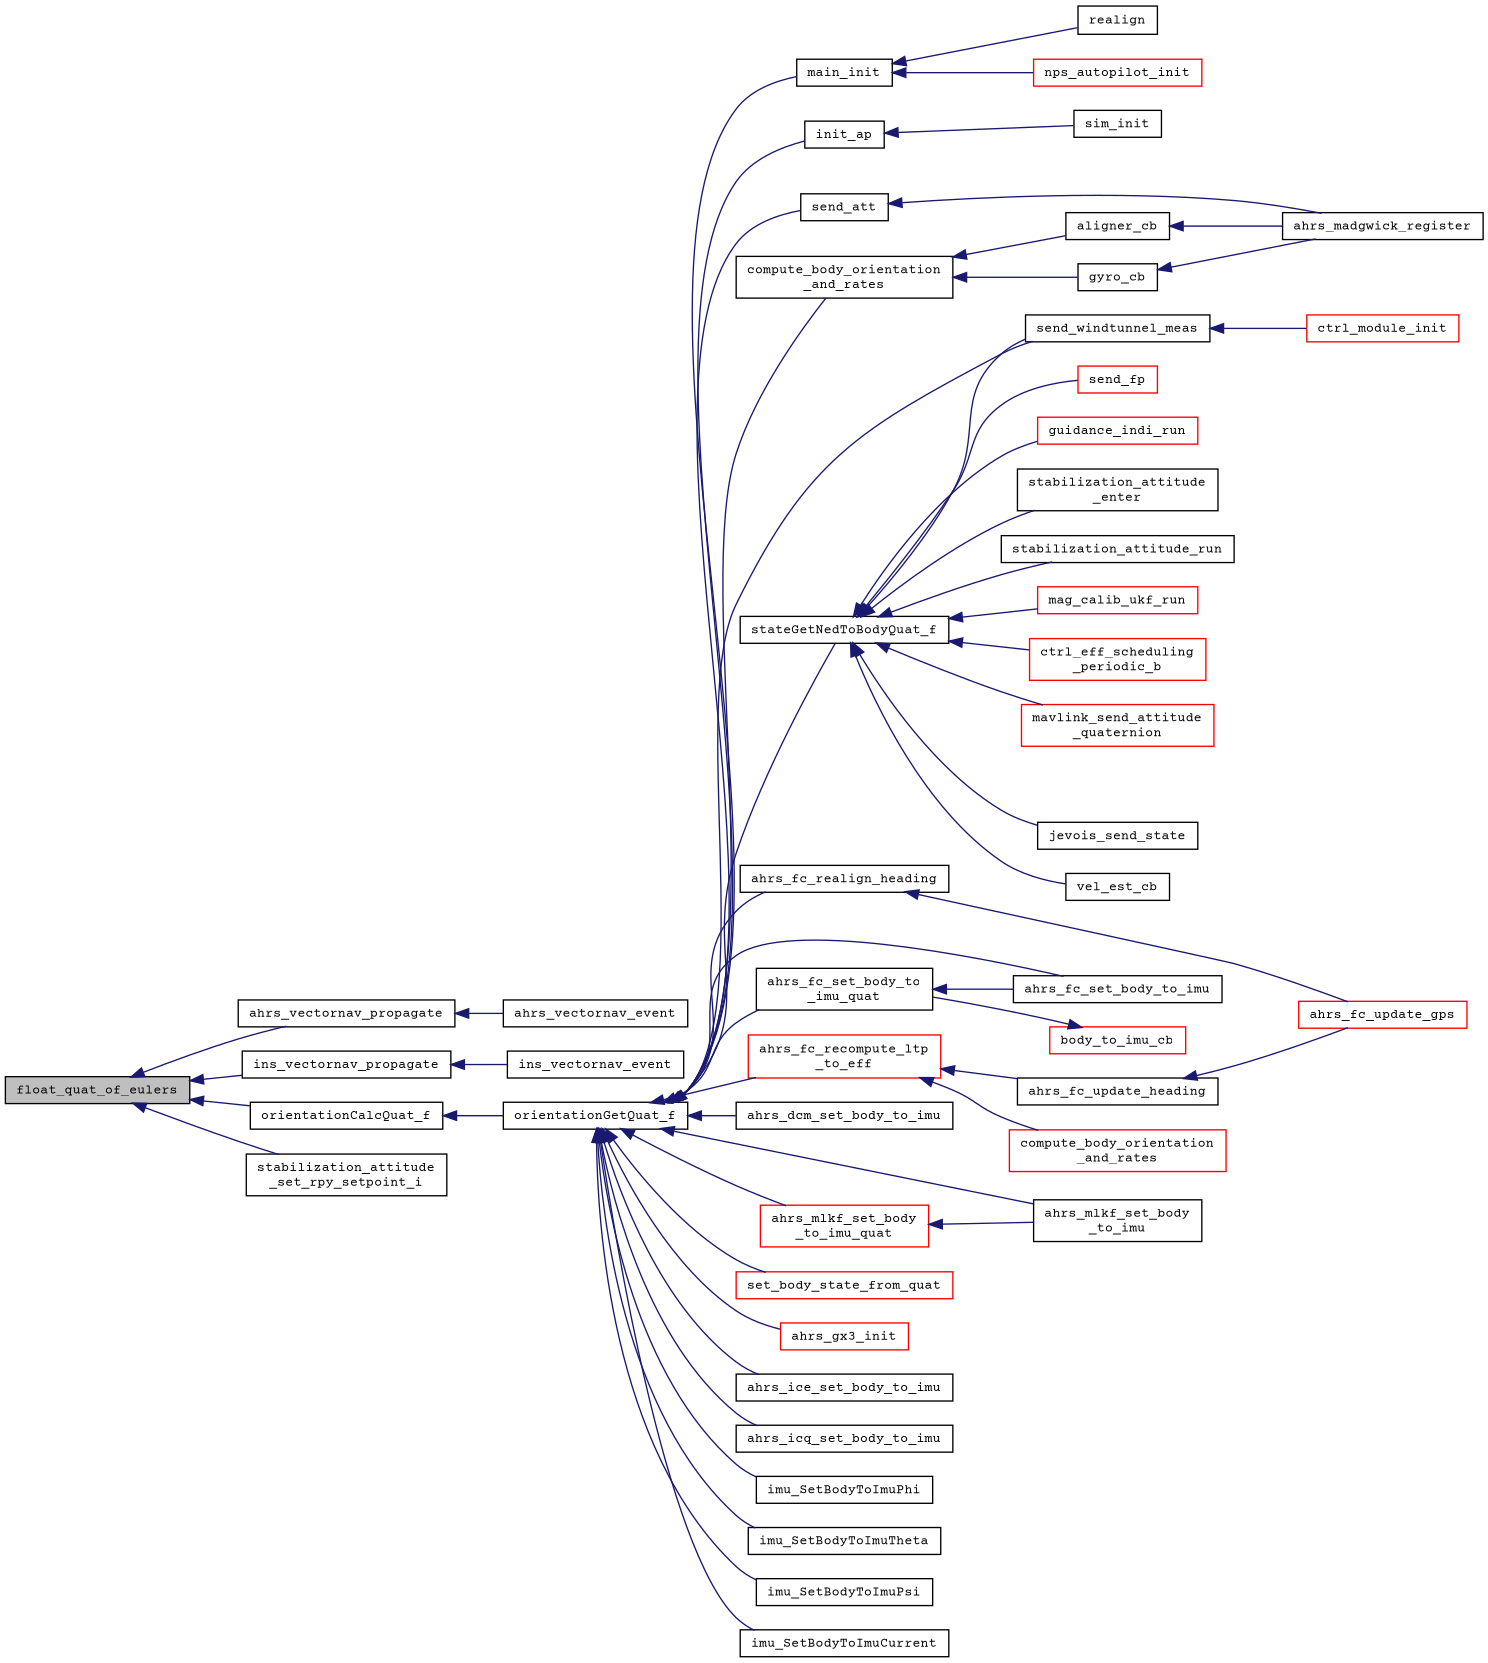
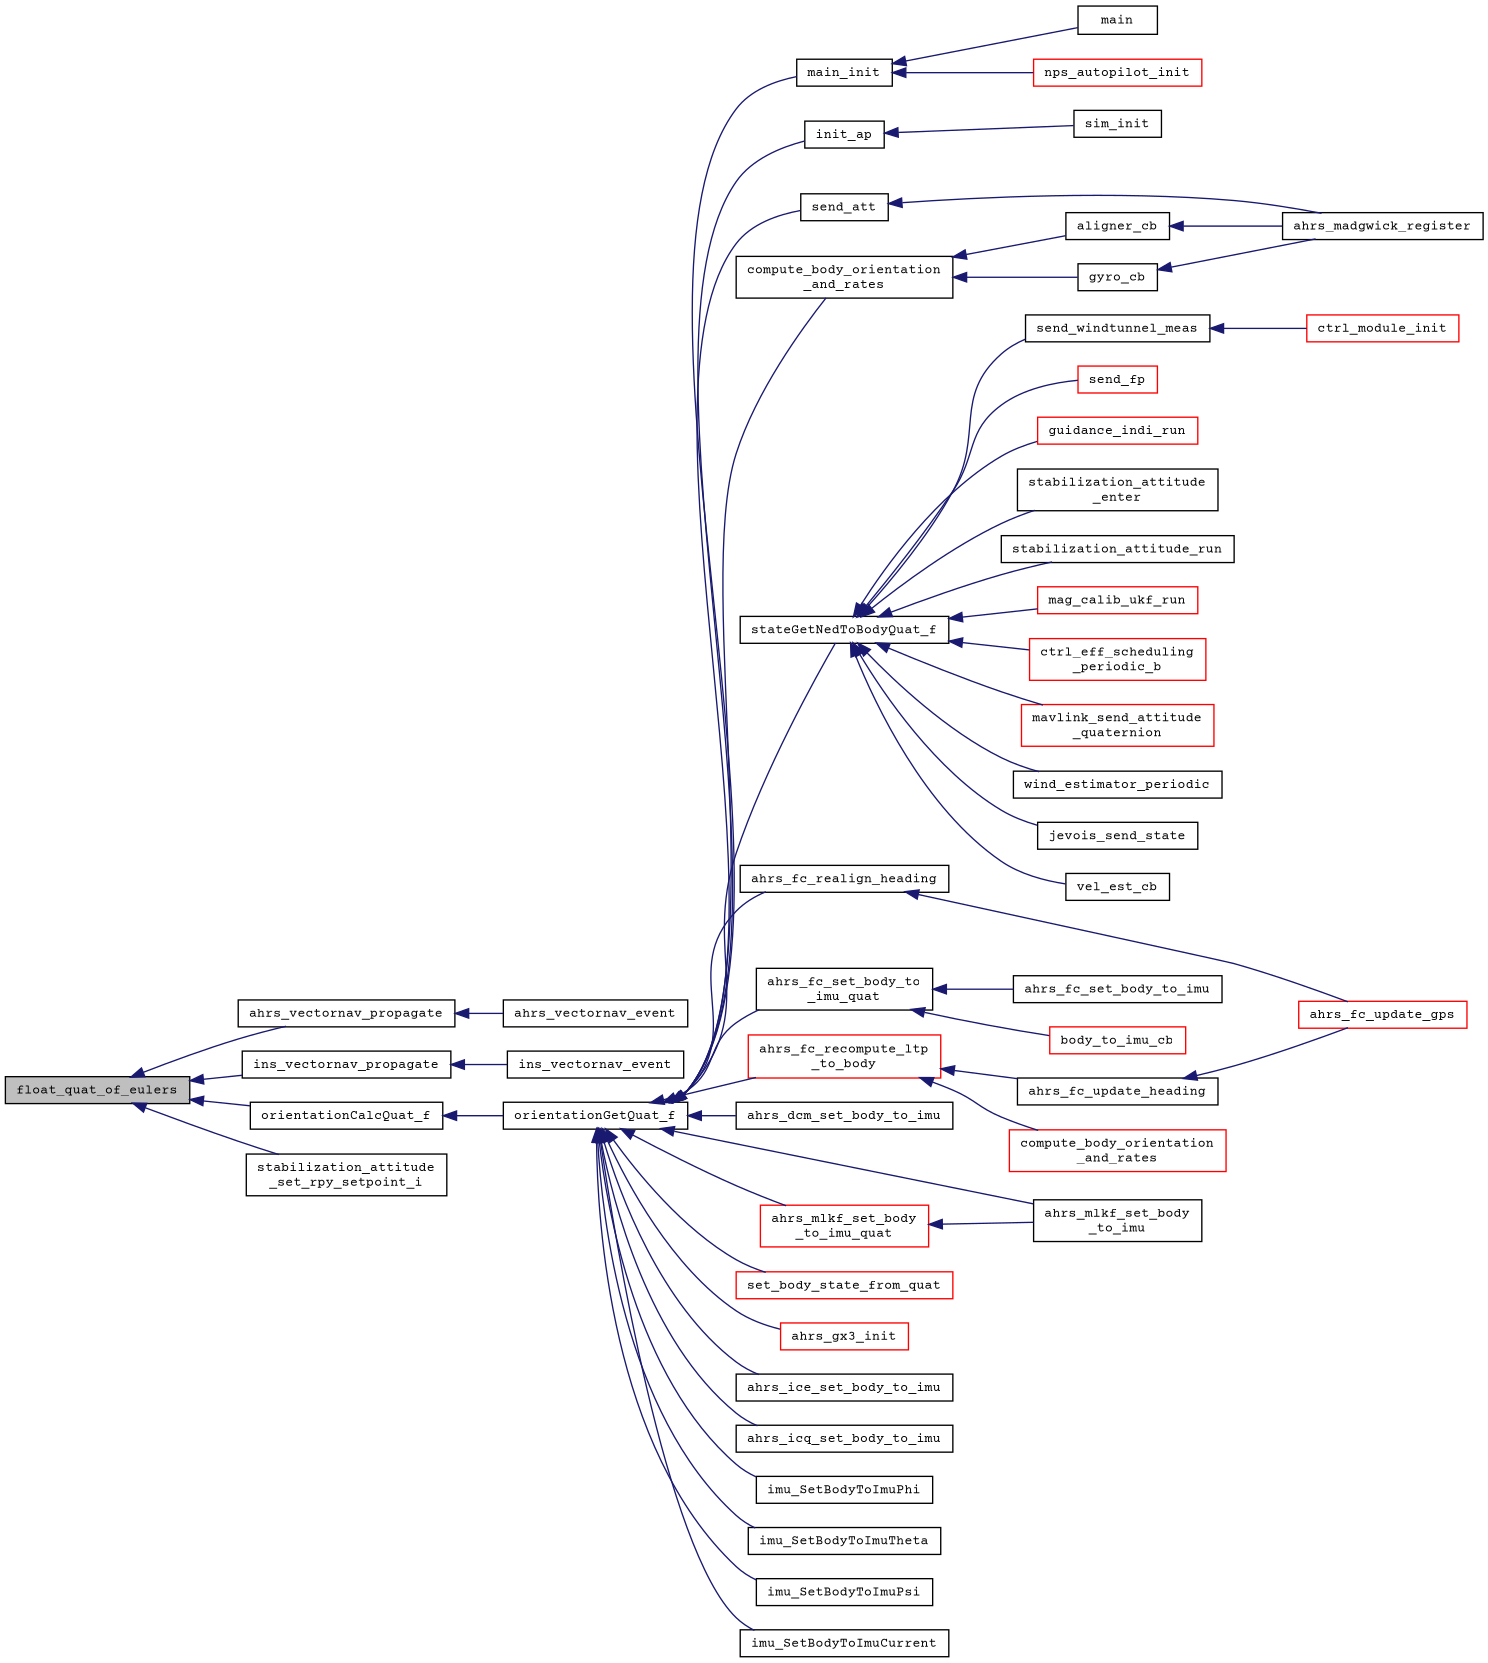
(1118, 20) -> (1118, 20)
(736, 605) -> none
none -> (1118, 785)
(821, 941) -> none
(1001, 1010) -> (987, 1025)
(845, 1056) -> (845, 1056)
